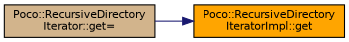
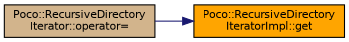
(80, 21) -> (80, 21)
